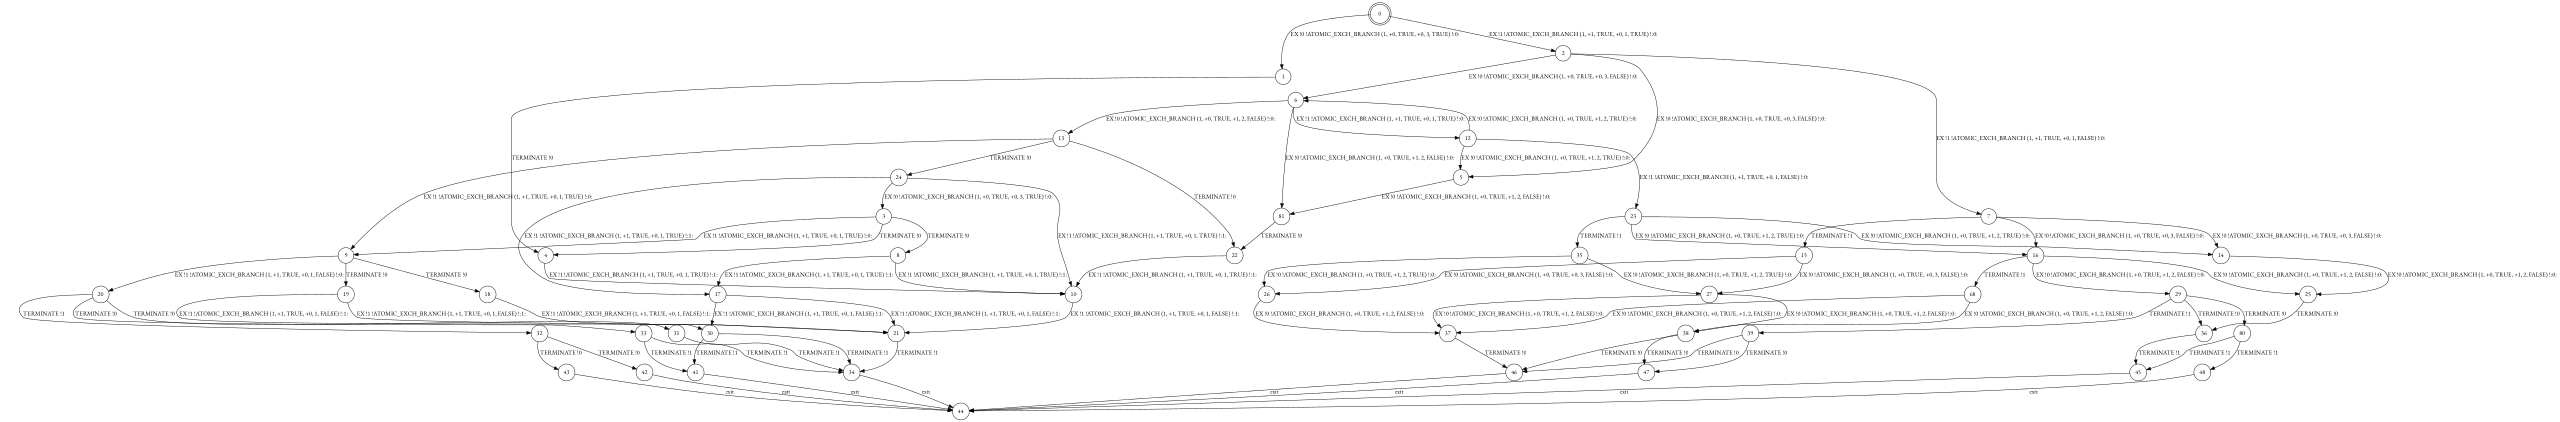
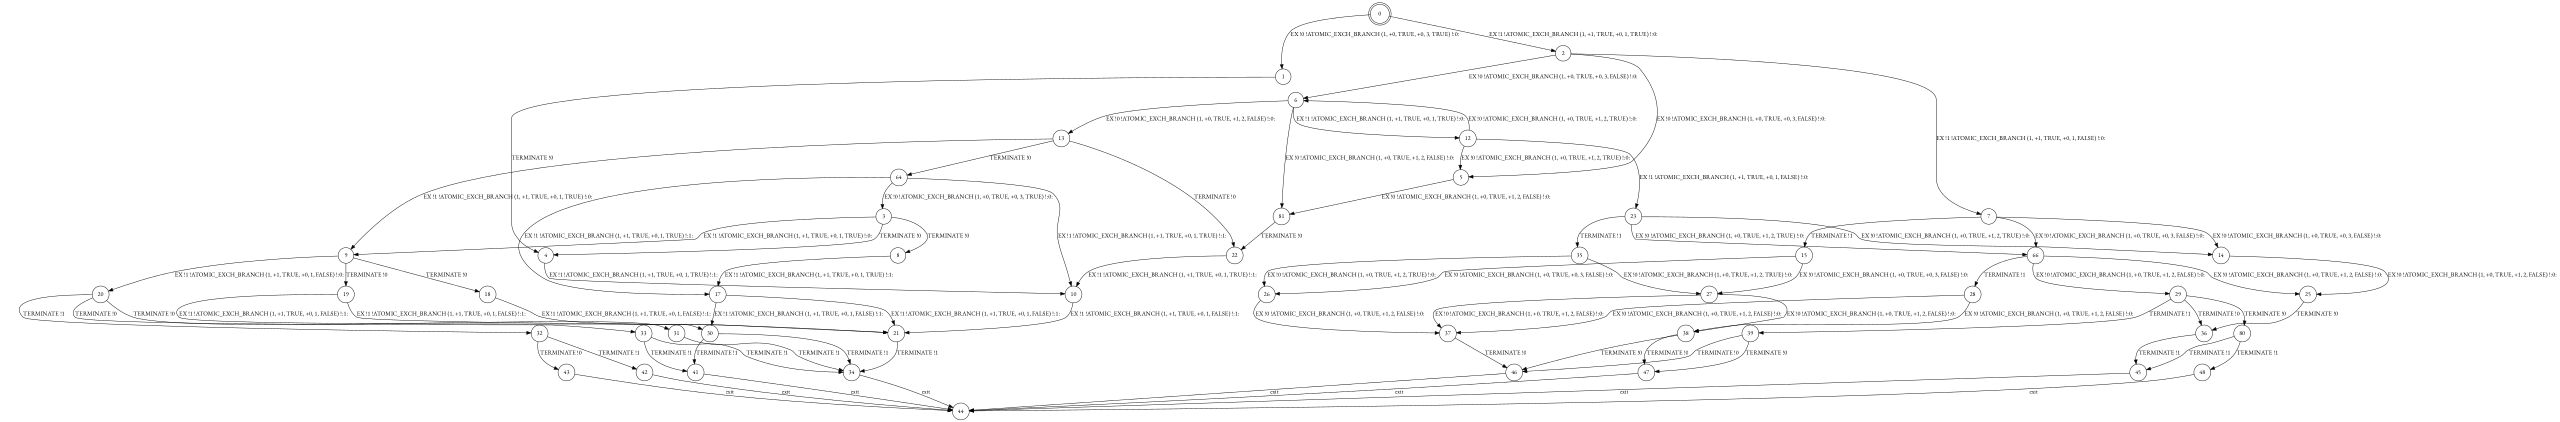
(899, 177) -> (899, 177)
(2035, 255) -> (2035, 255)
(948, 288) -> none
(1973, 294) -> (1973, 294)
(619, 353) -> (619, 353)
